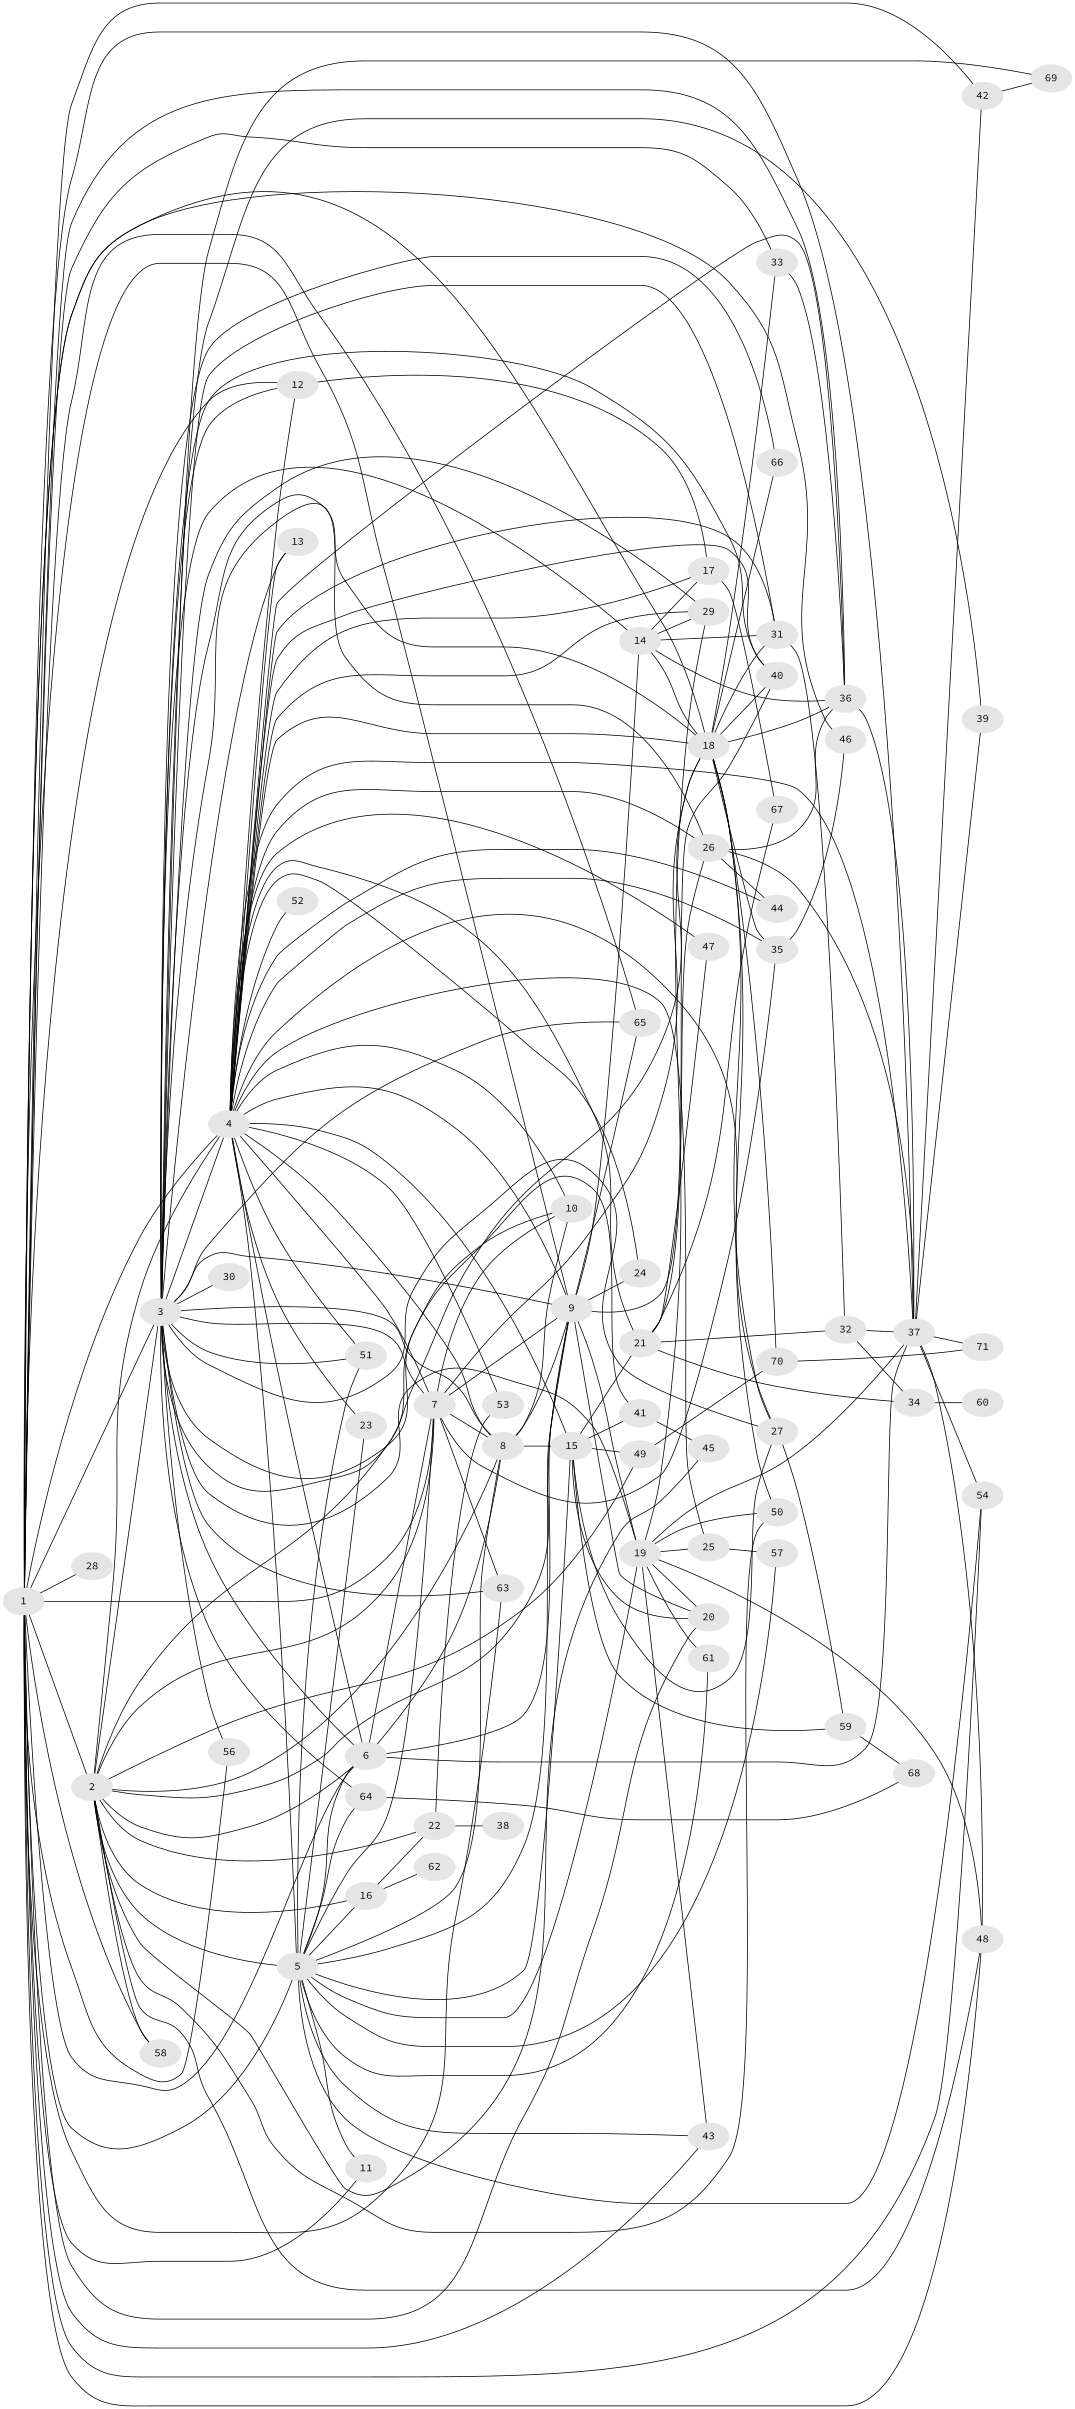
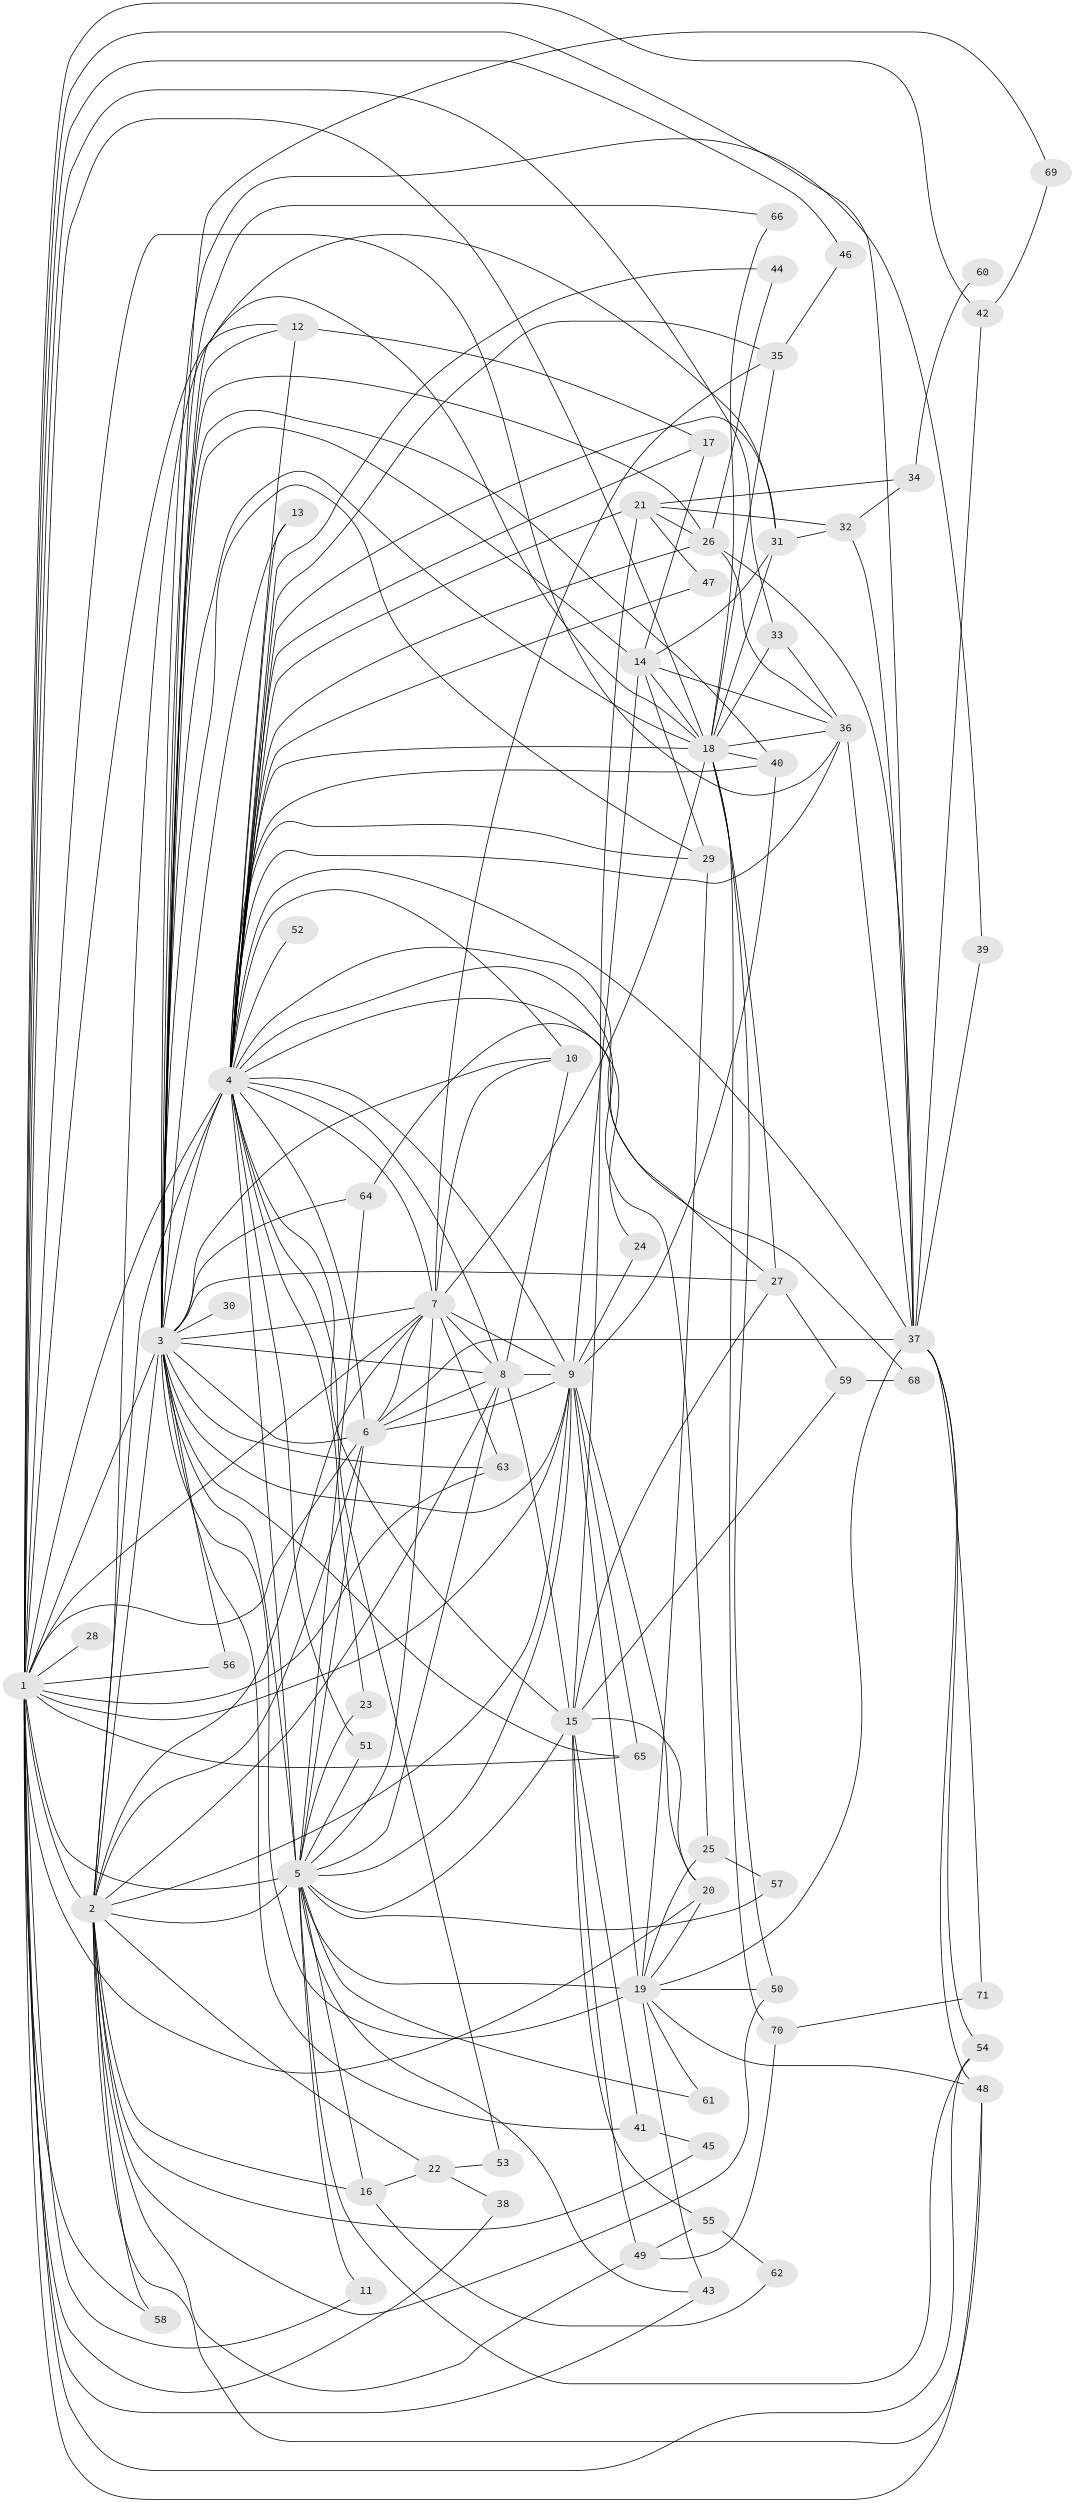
(777, 810) -> none
(253, 1362) -> (259, 1568)
none -> (709, 2221)
none -> (66, 2319)
